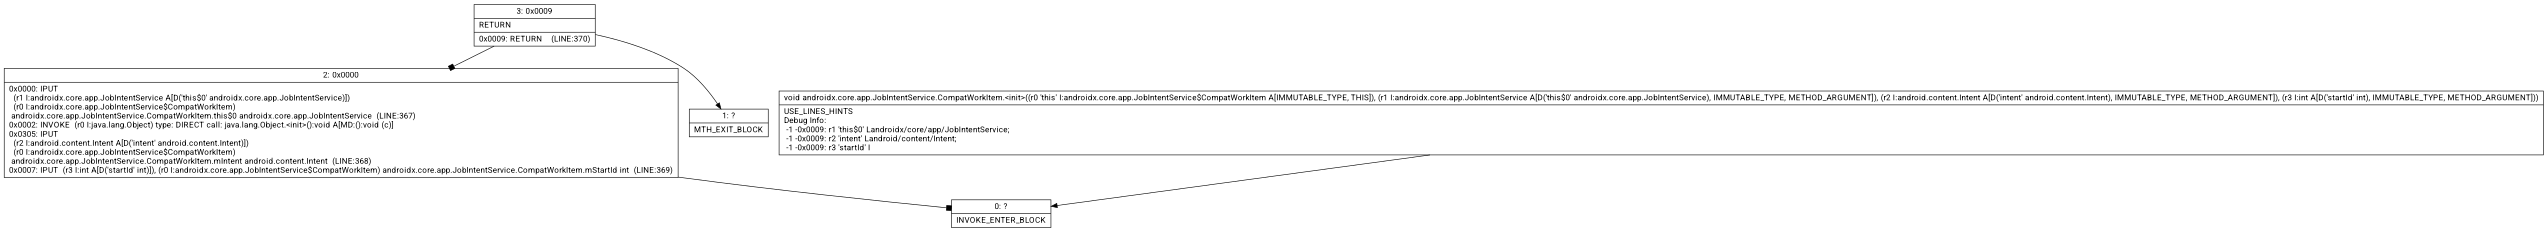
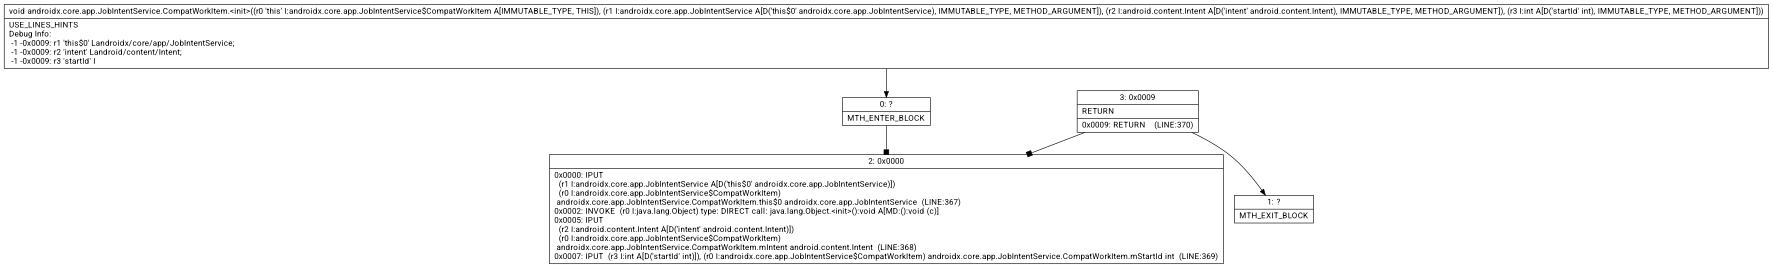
(36, 134) -> (581, 220)
(812, 193) -> (886, 137)
(1001, 220) -> (886, 118)
